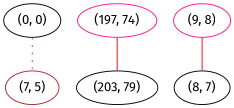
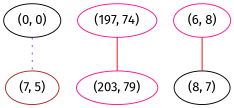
(202, 21) -> (202, 21)
(117, 88) -> (117, 88)
